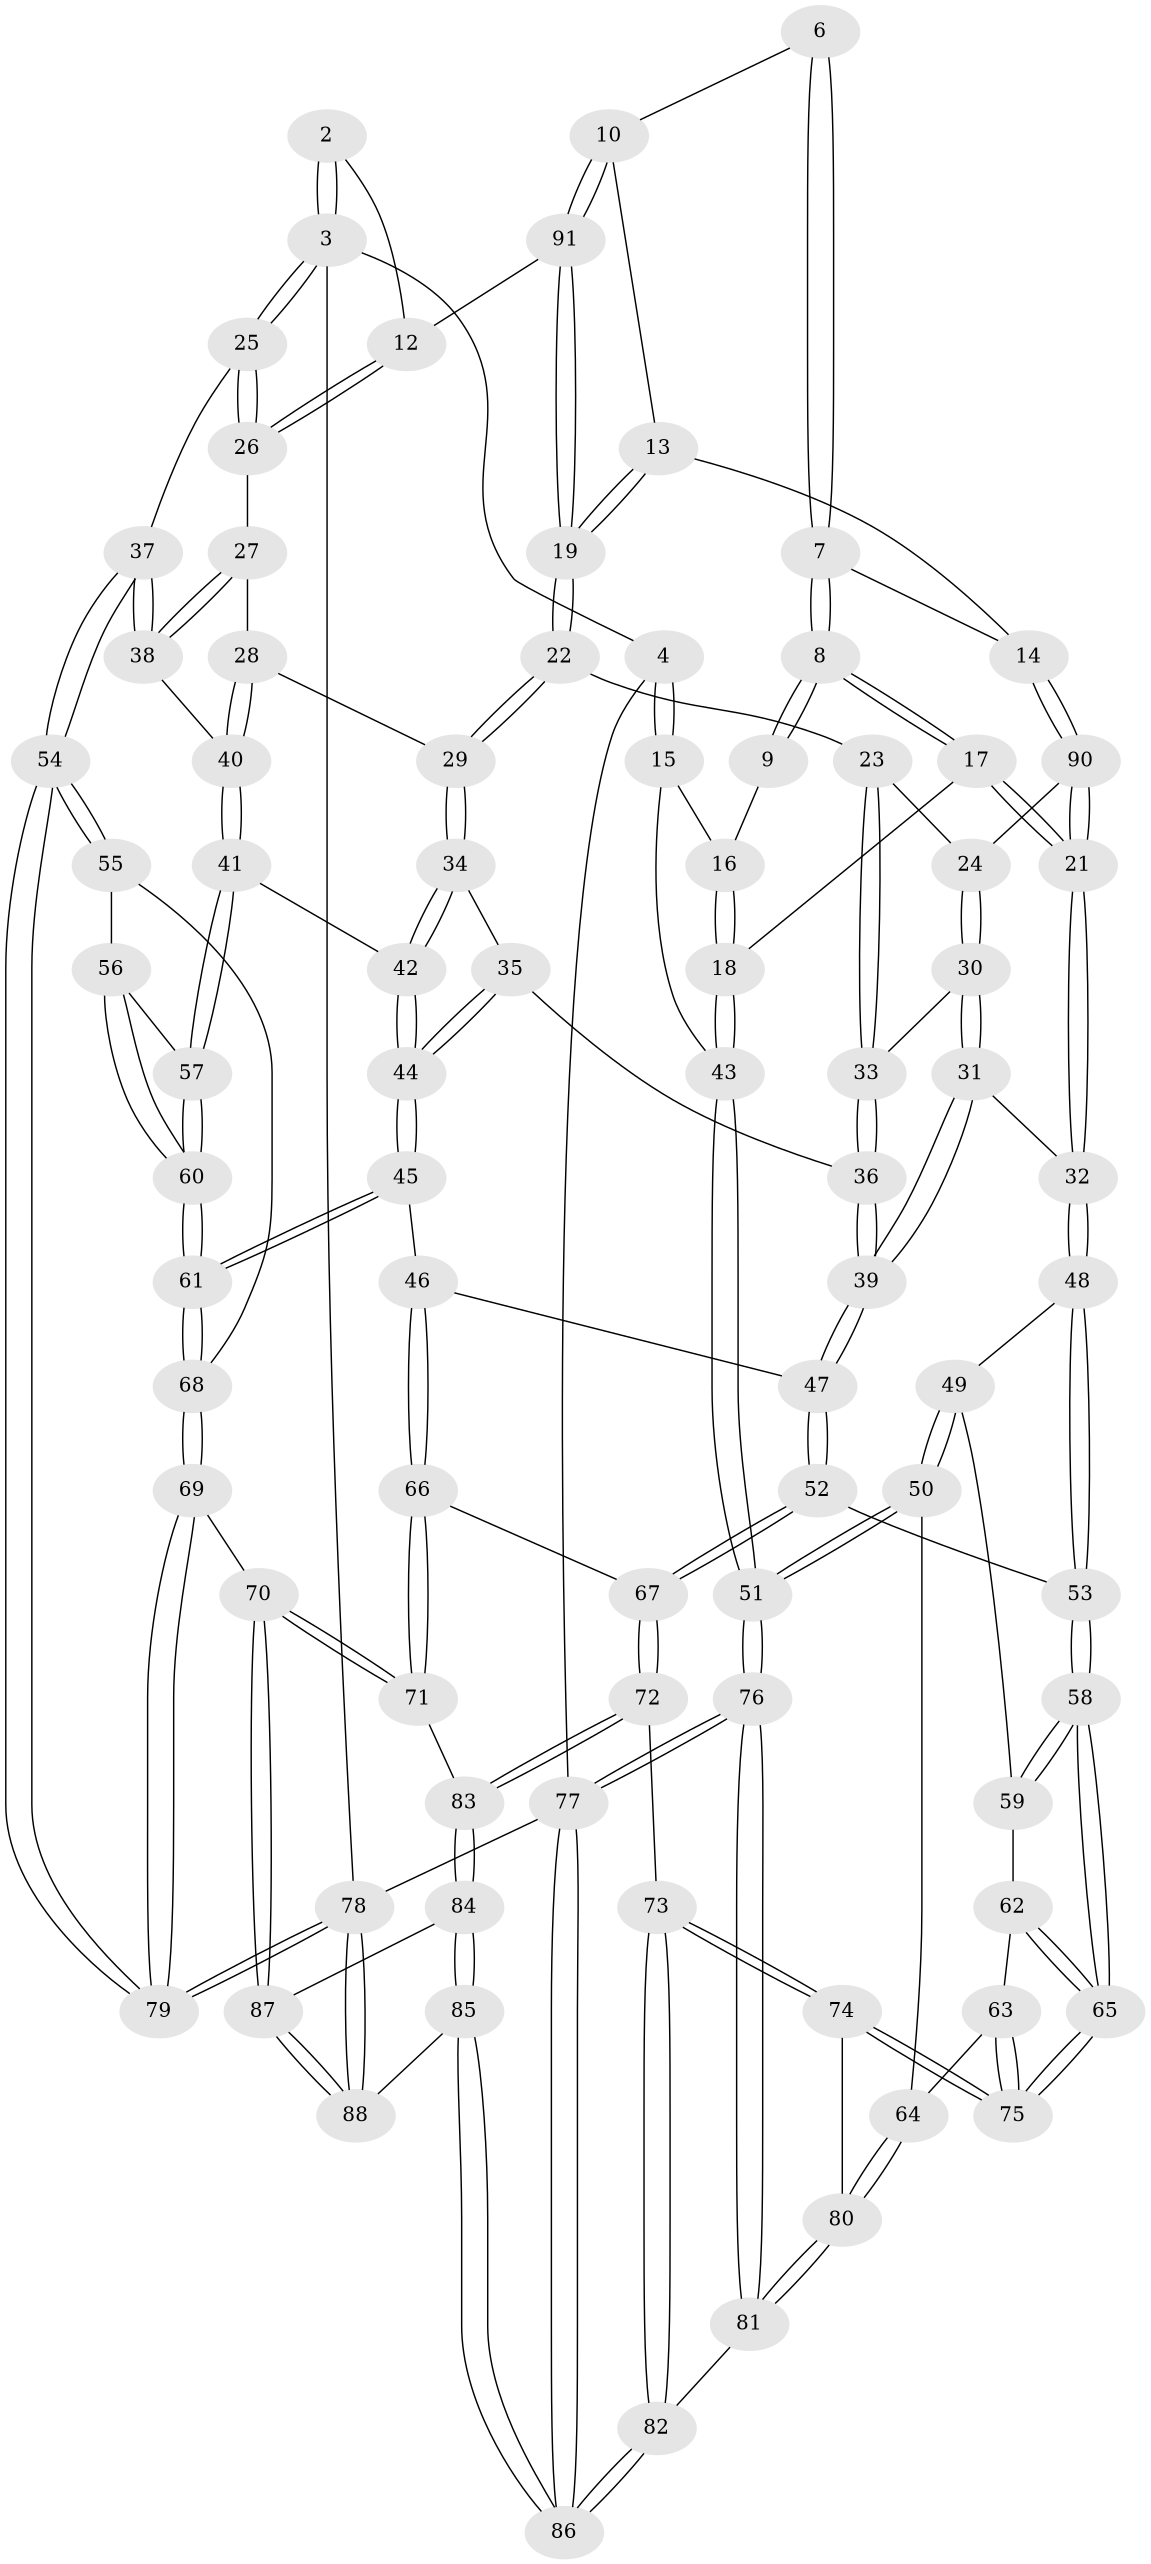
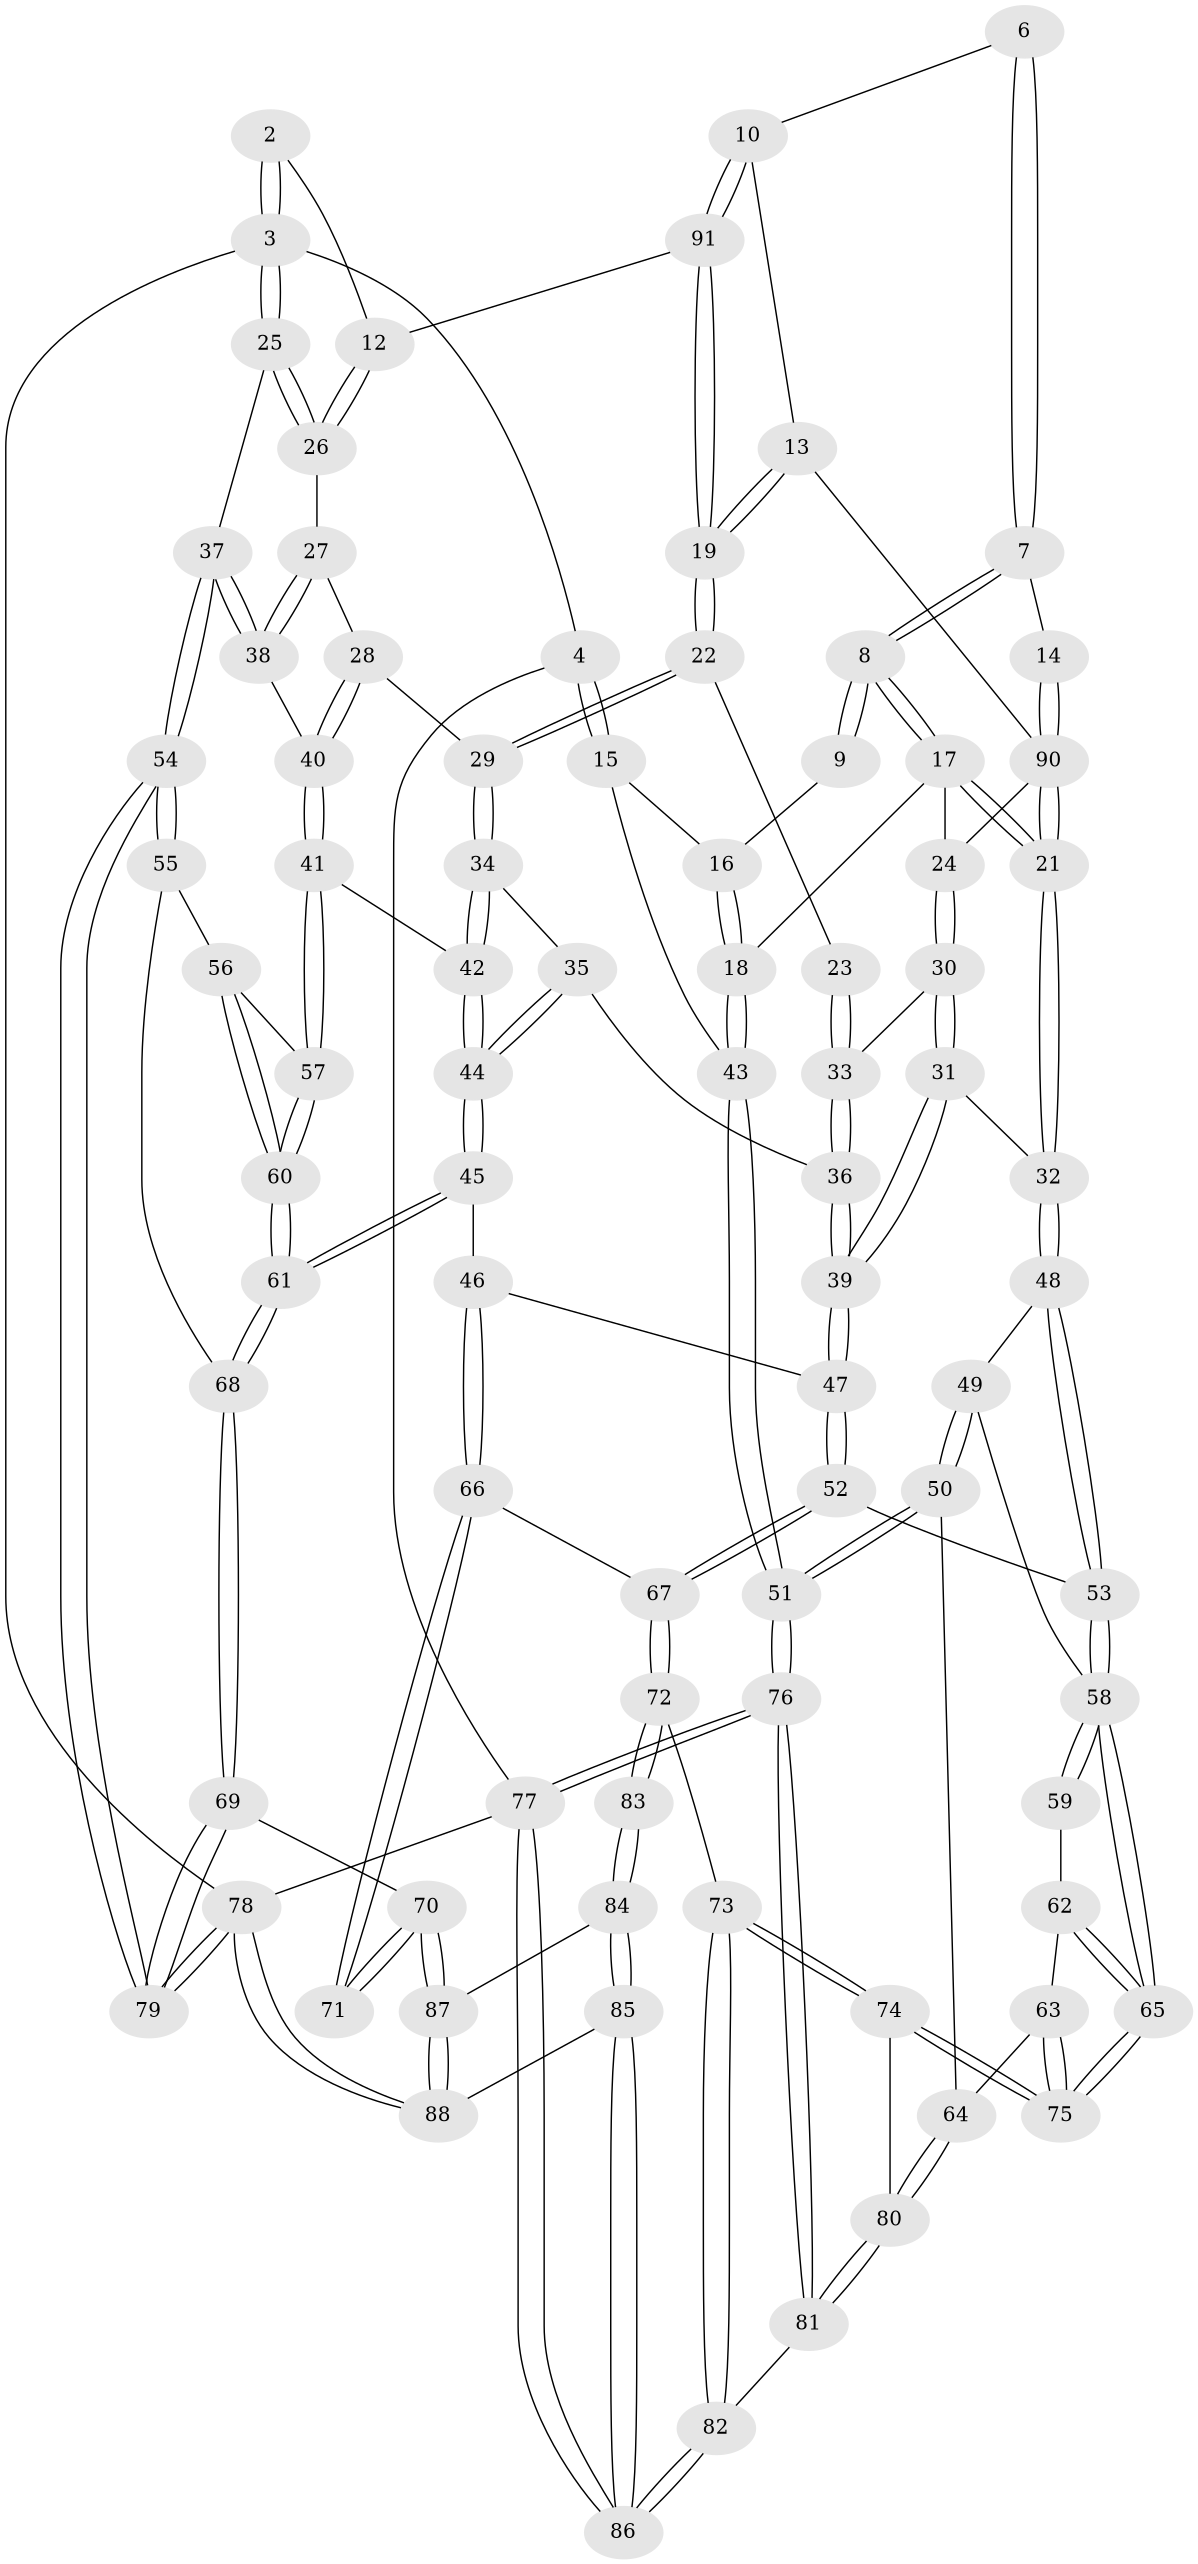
(865, 523) -> (918, 598)
(926, 818) -> (945, 813)
(993, 1594) -> (1020, 1548)
(441, 1751) -> none
